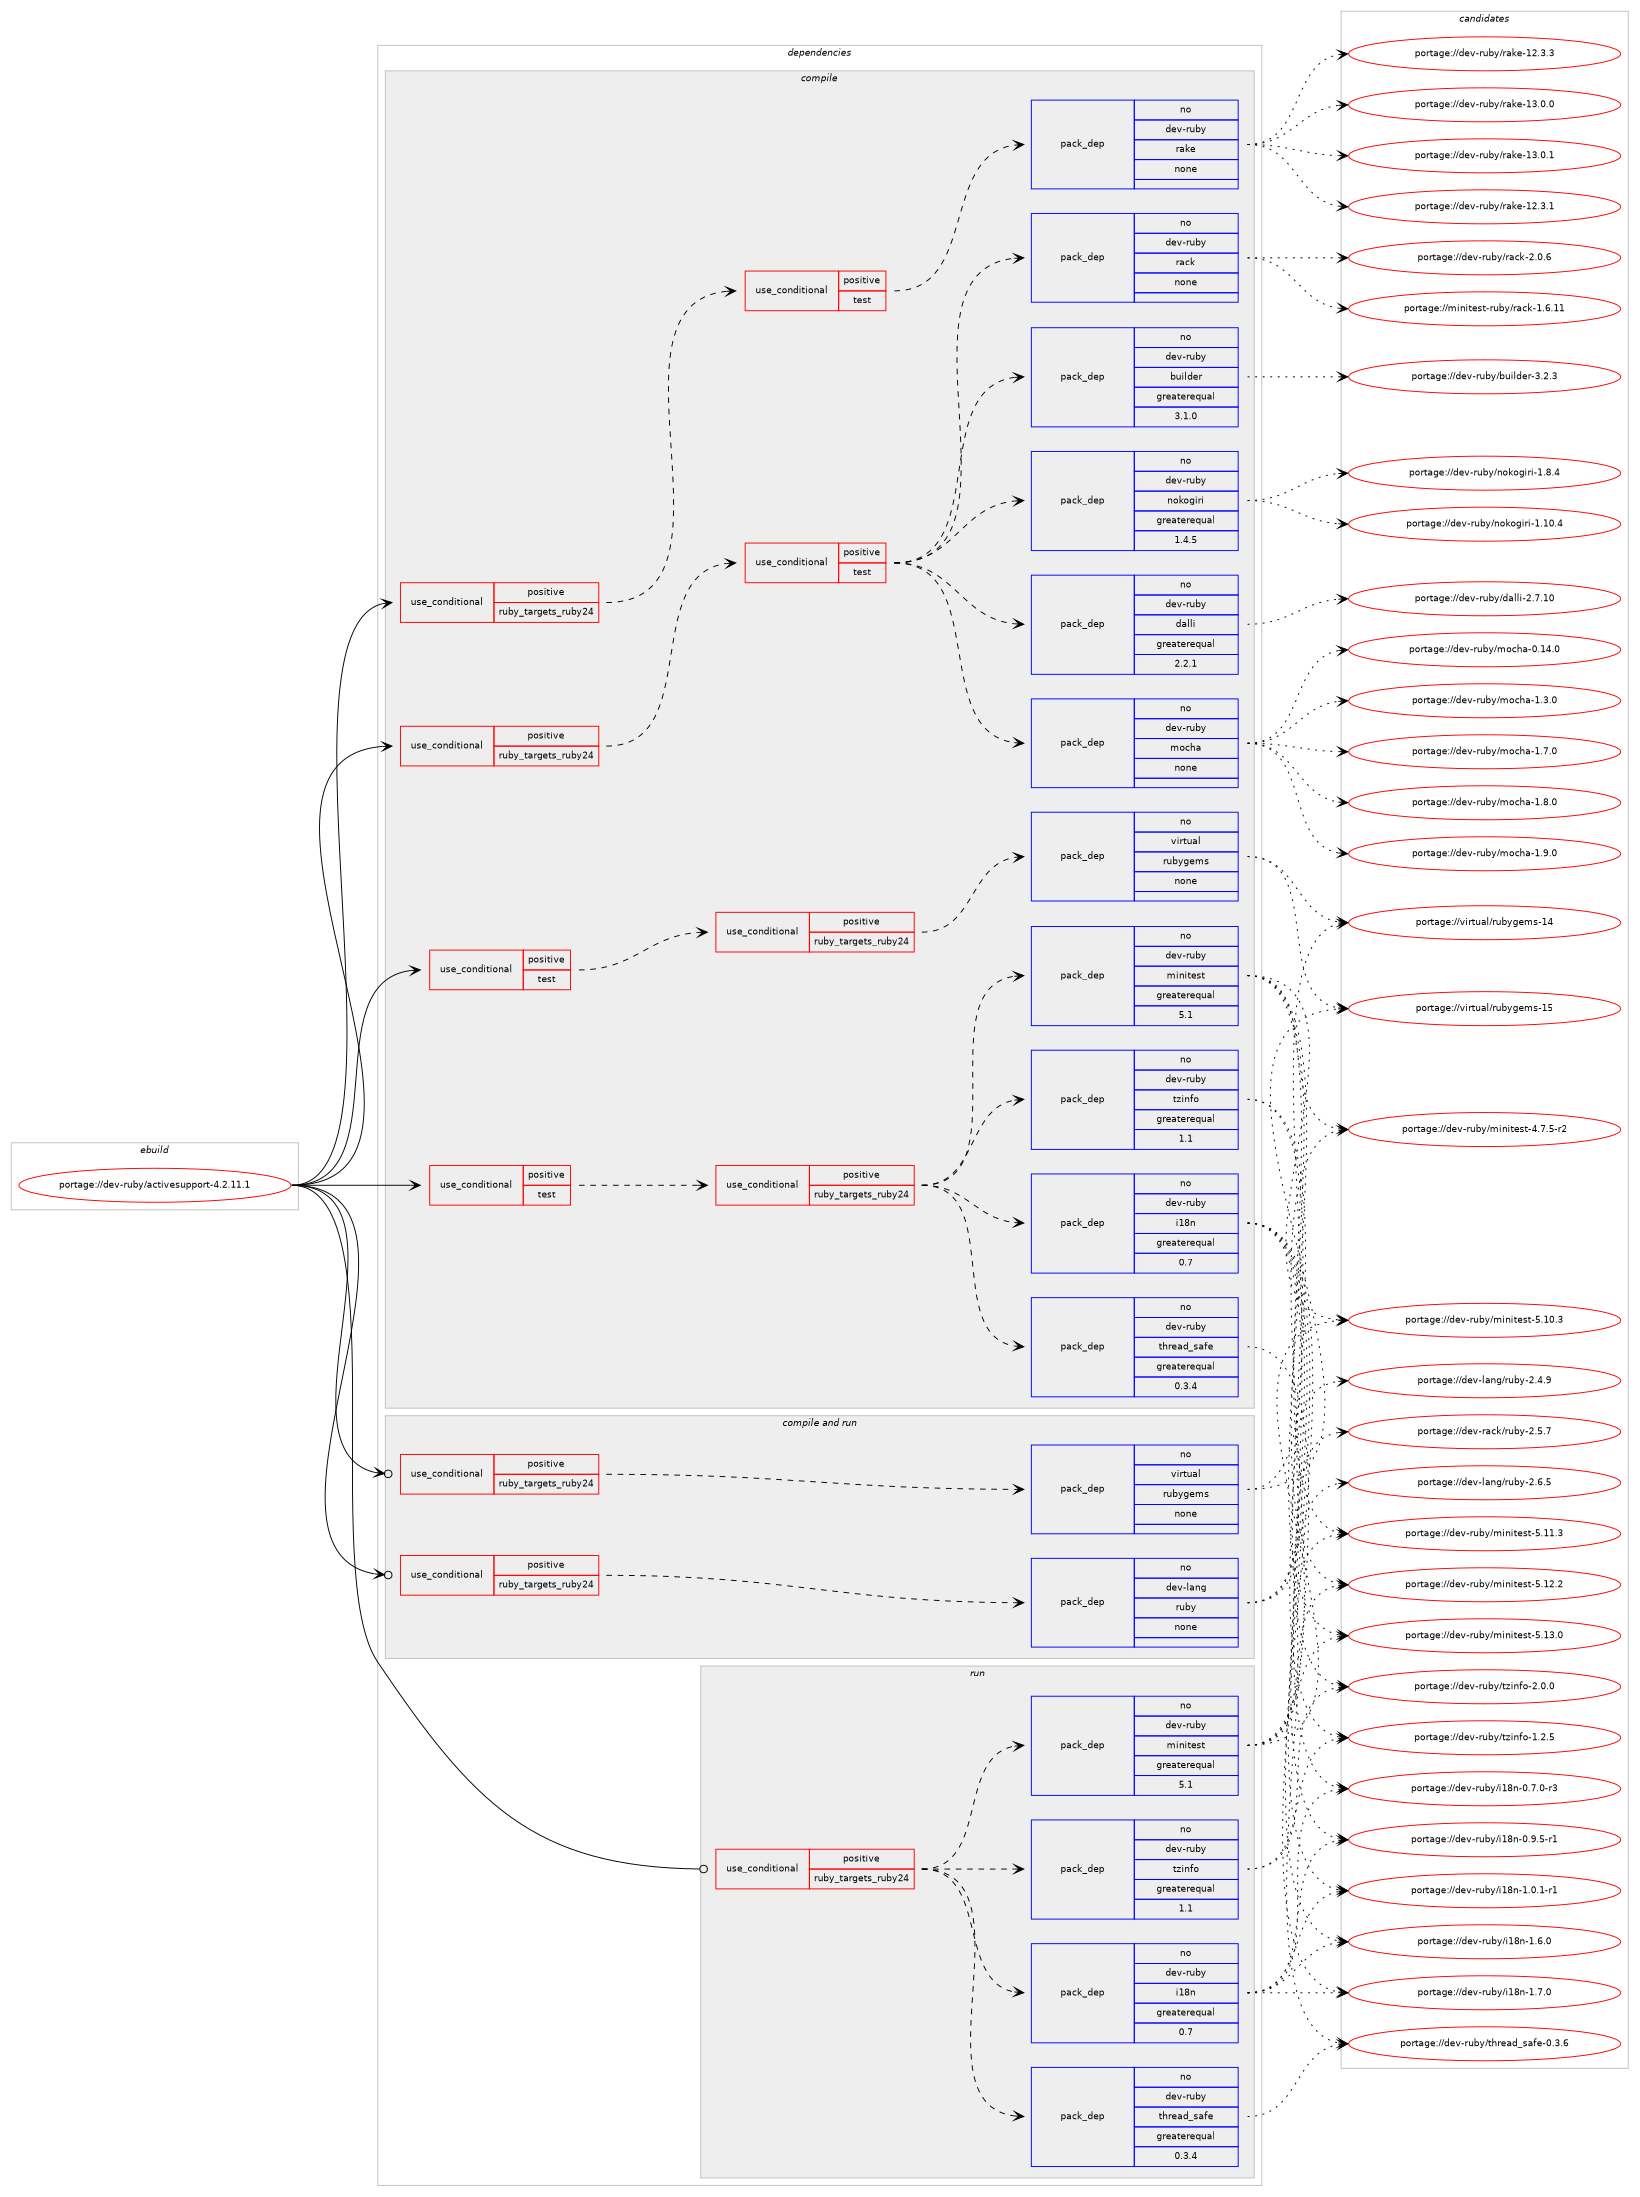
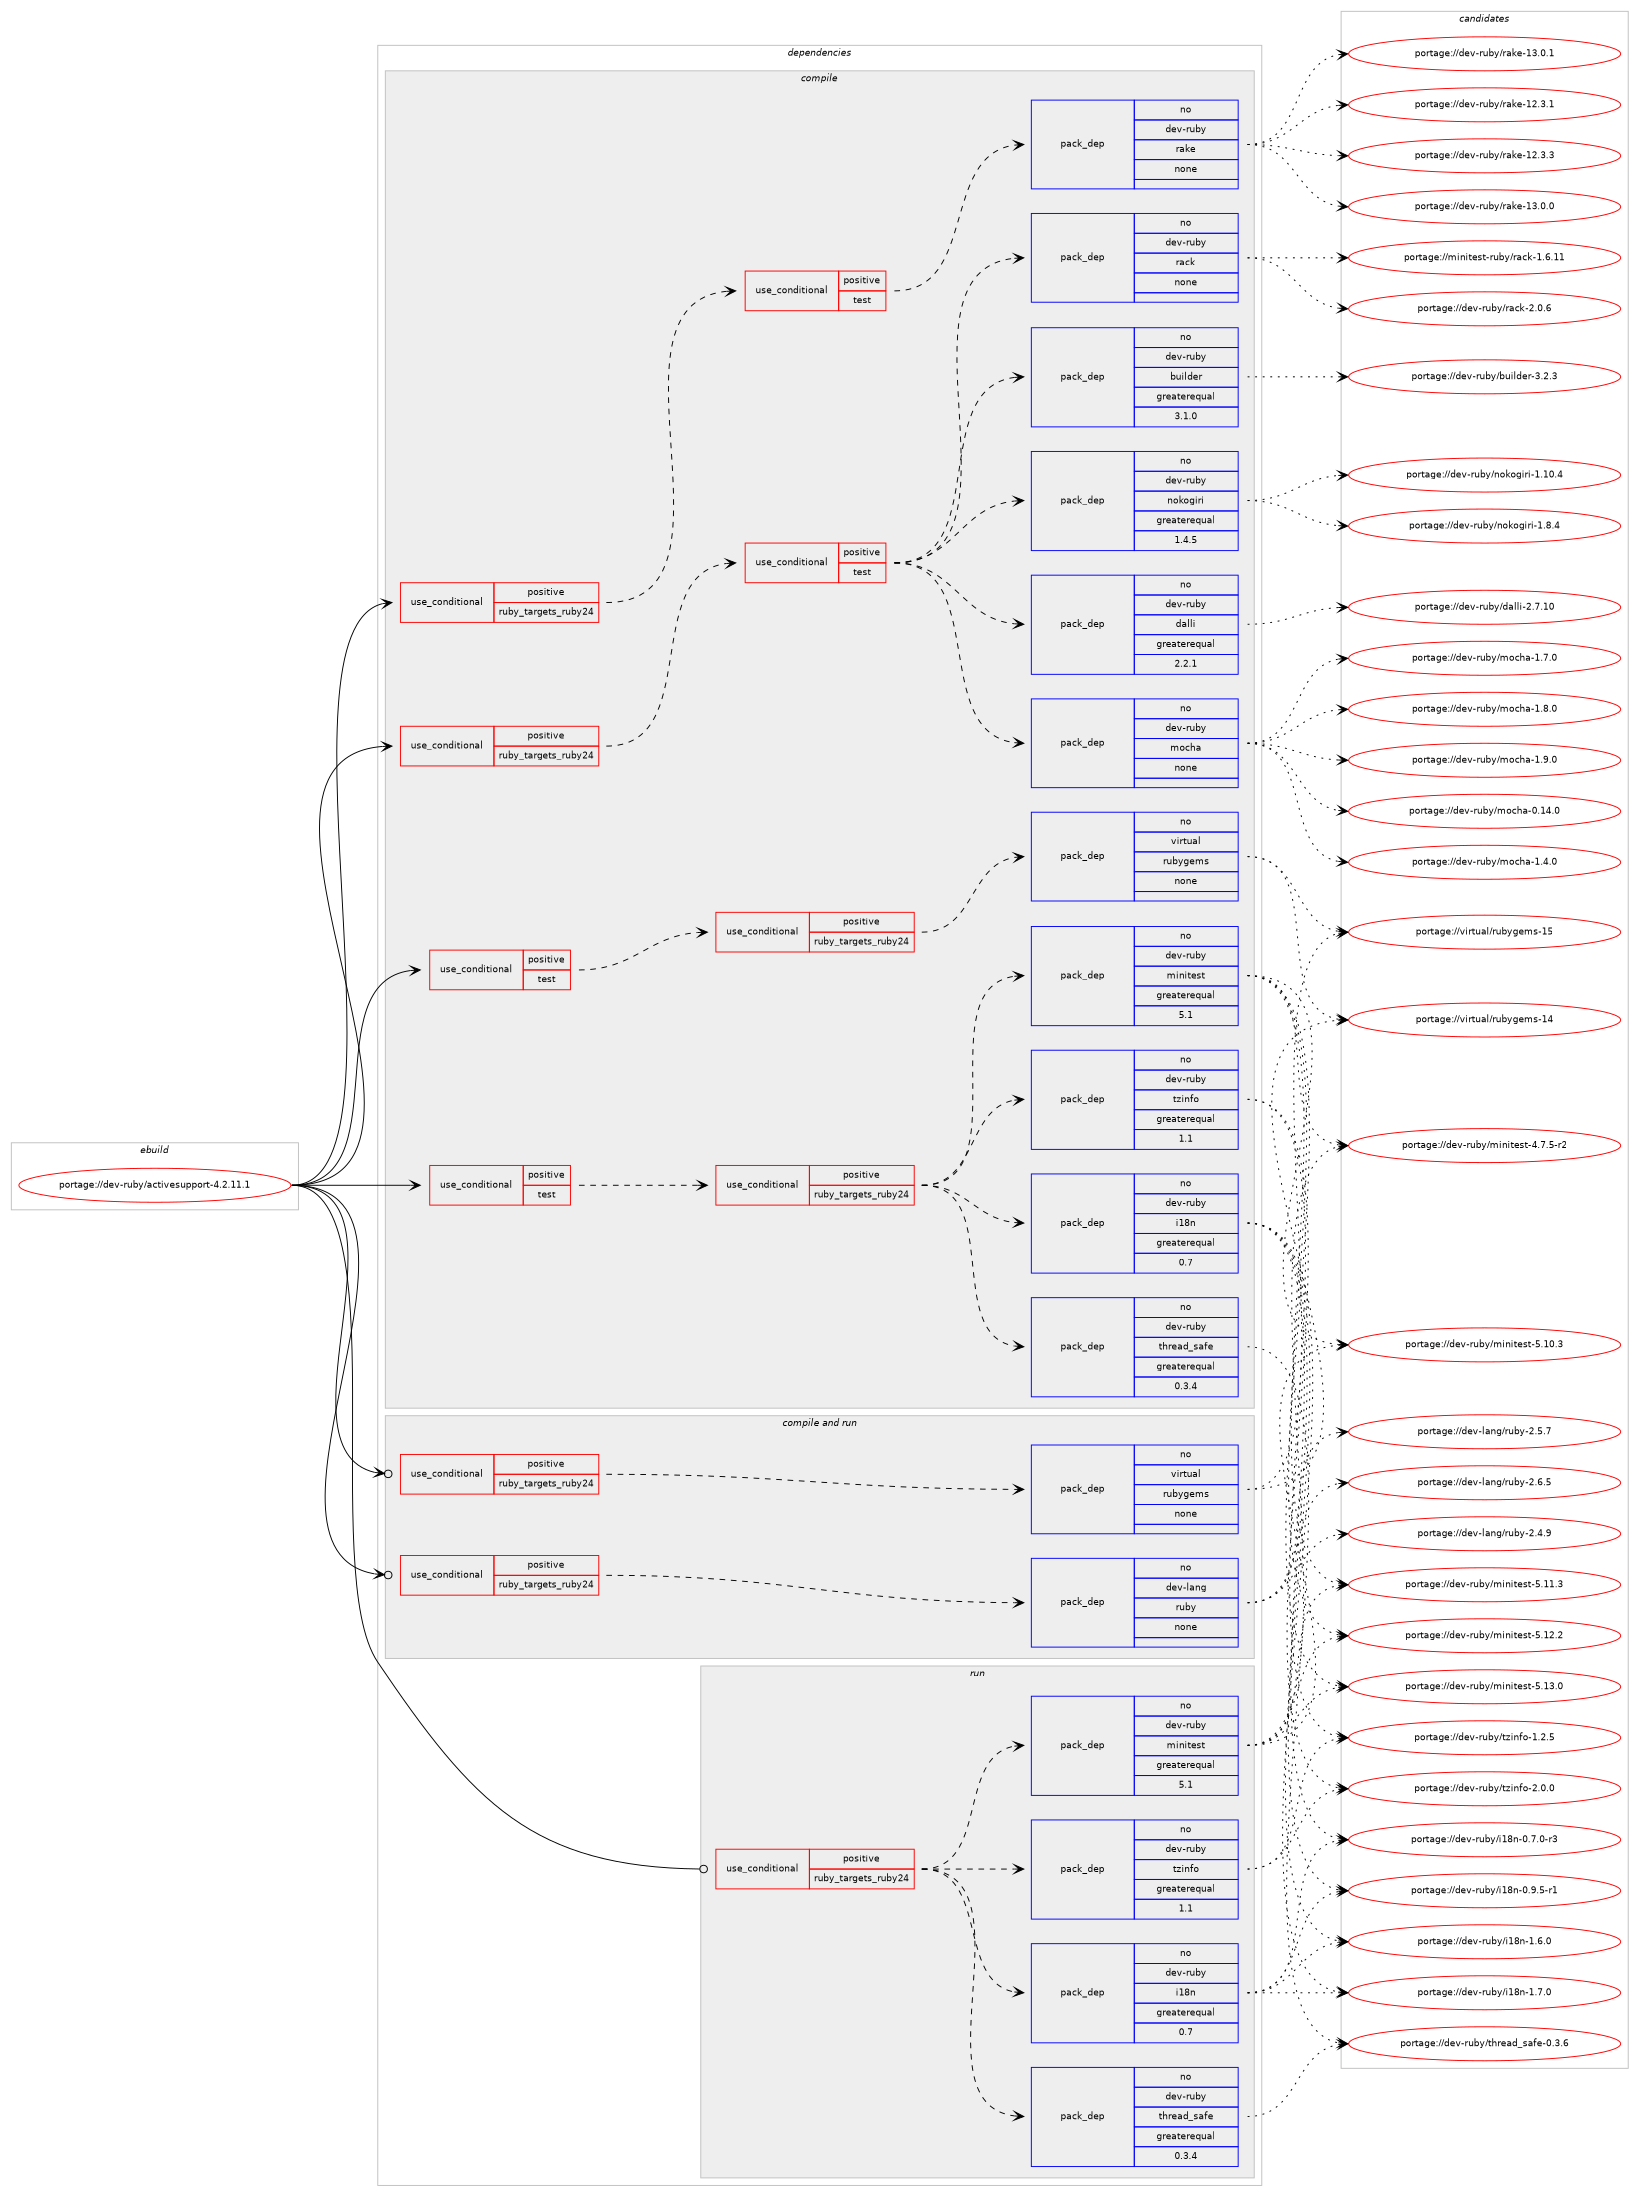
(1485, 701) -> (1485, 862)
(1485, 1432) -> (1485, 1432)
(1485, 1891) -> none
